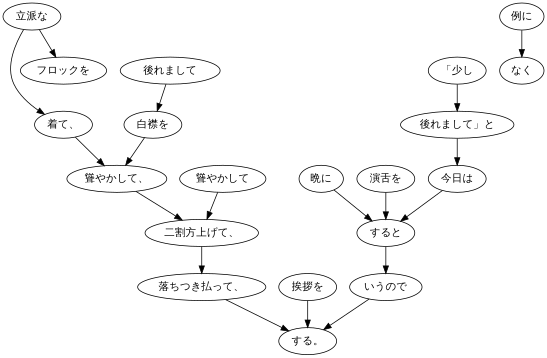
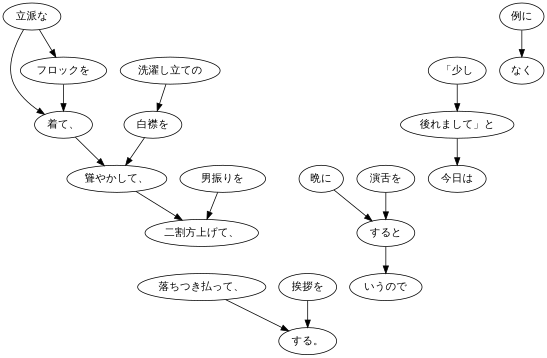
(170, 71) -> (170, 71)
none -> (63, 94)
(223, 179) -> (223, 179)
(425, 204) -> none
(202, 256) -> none
(350, 312) -> none
